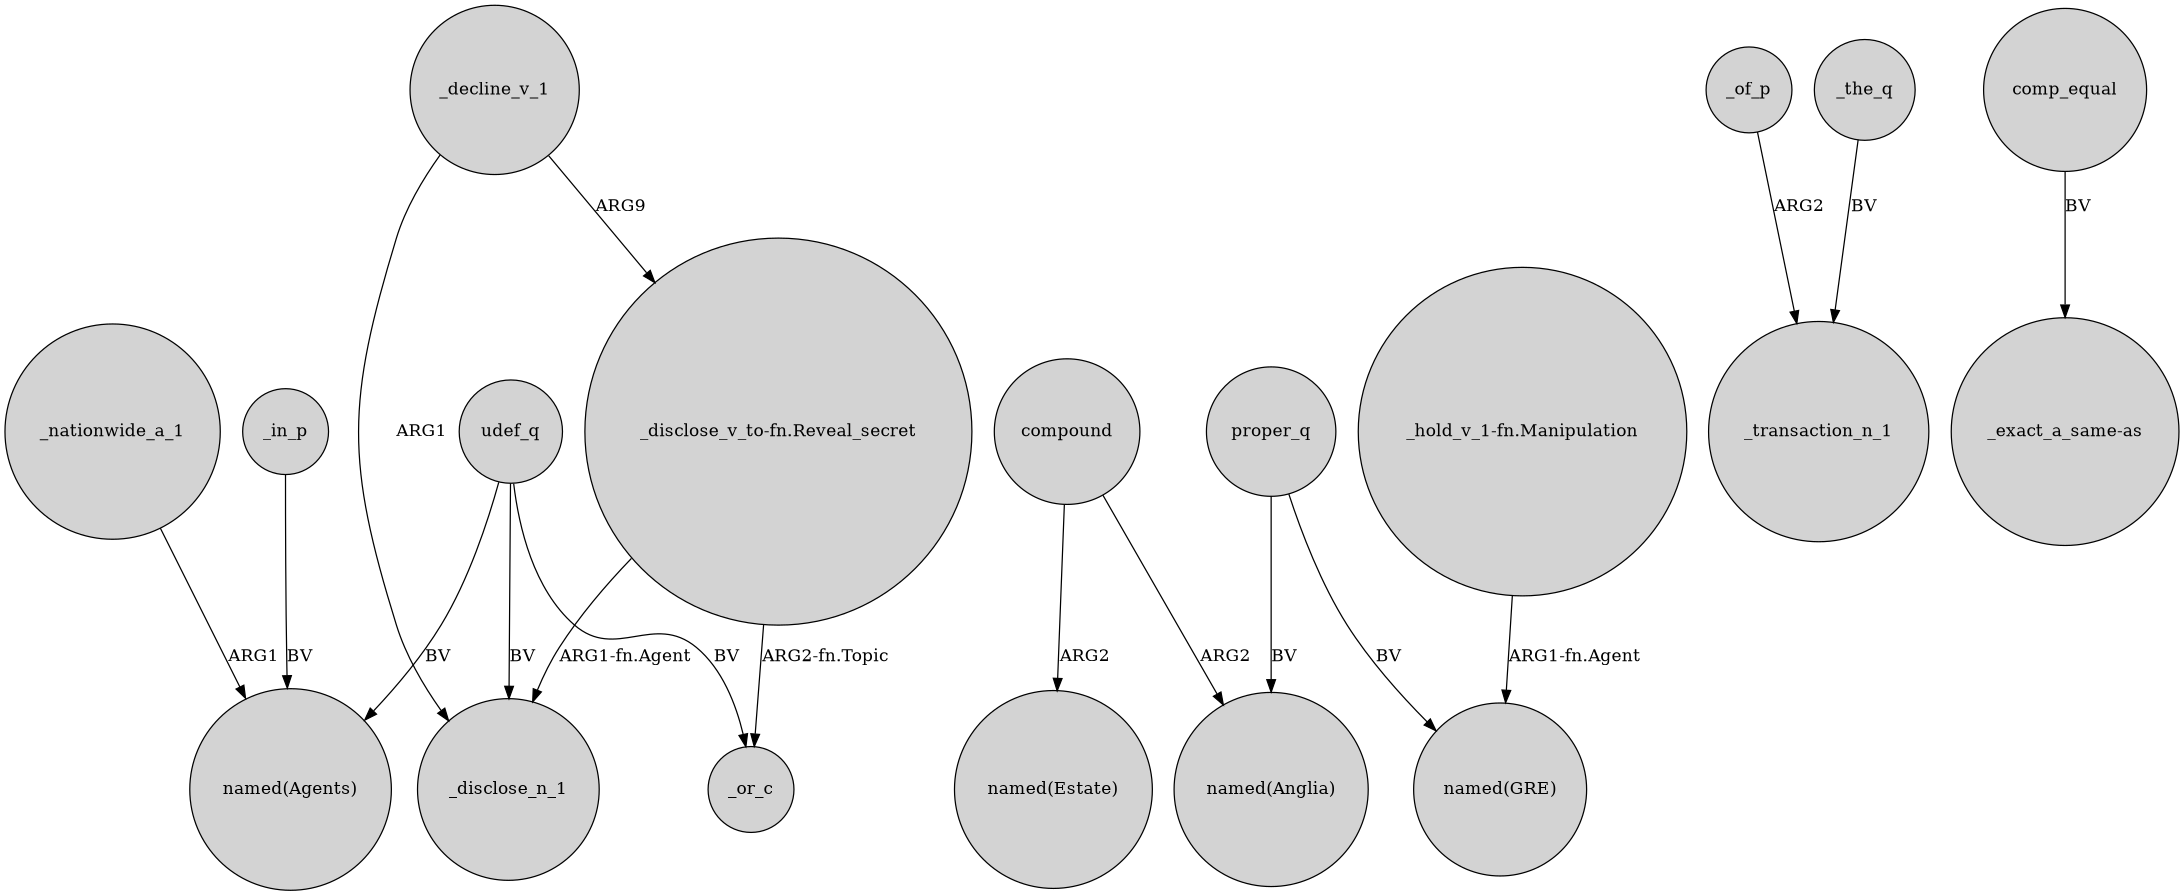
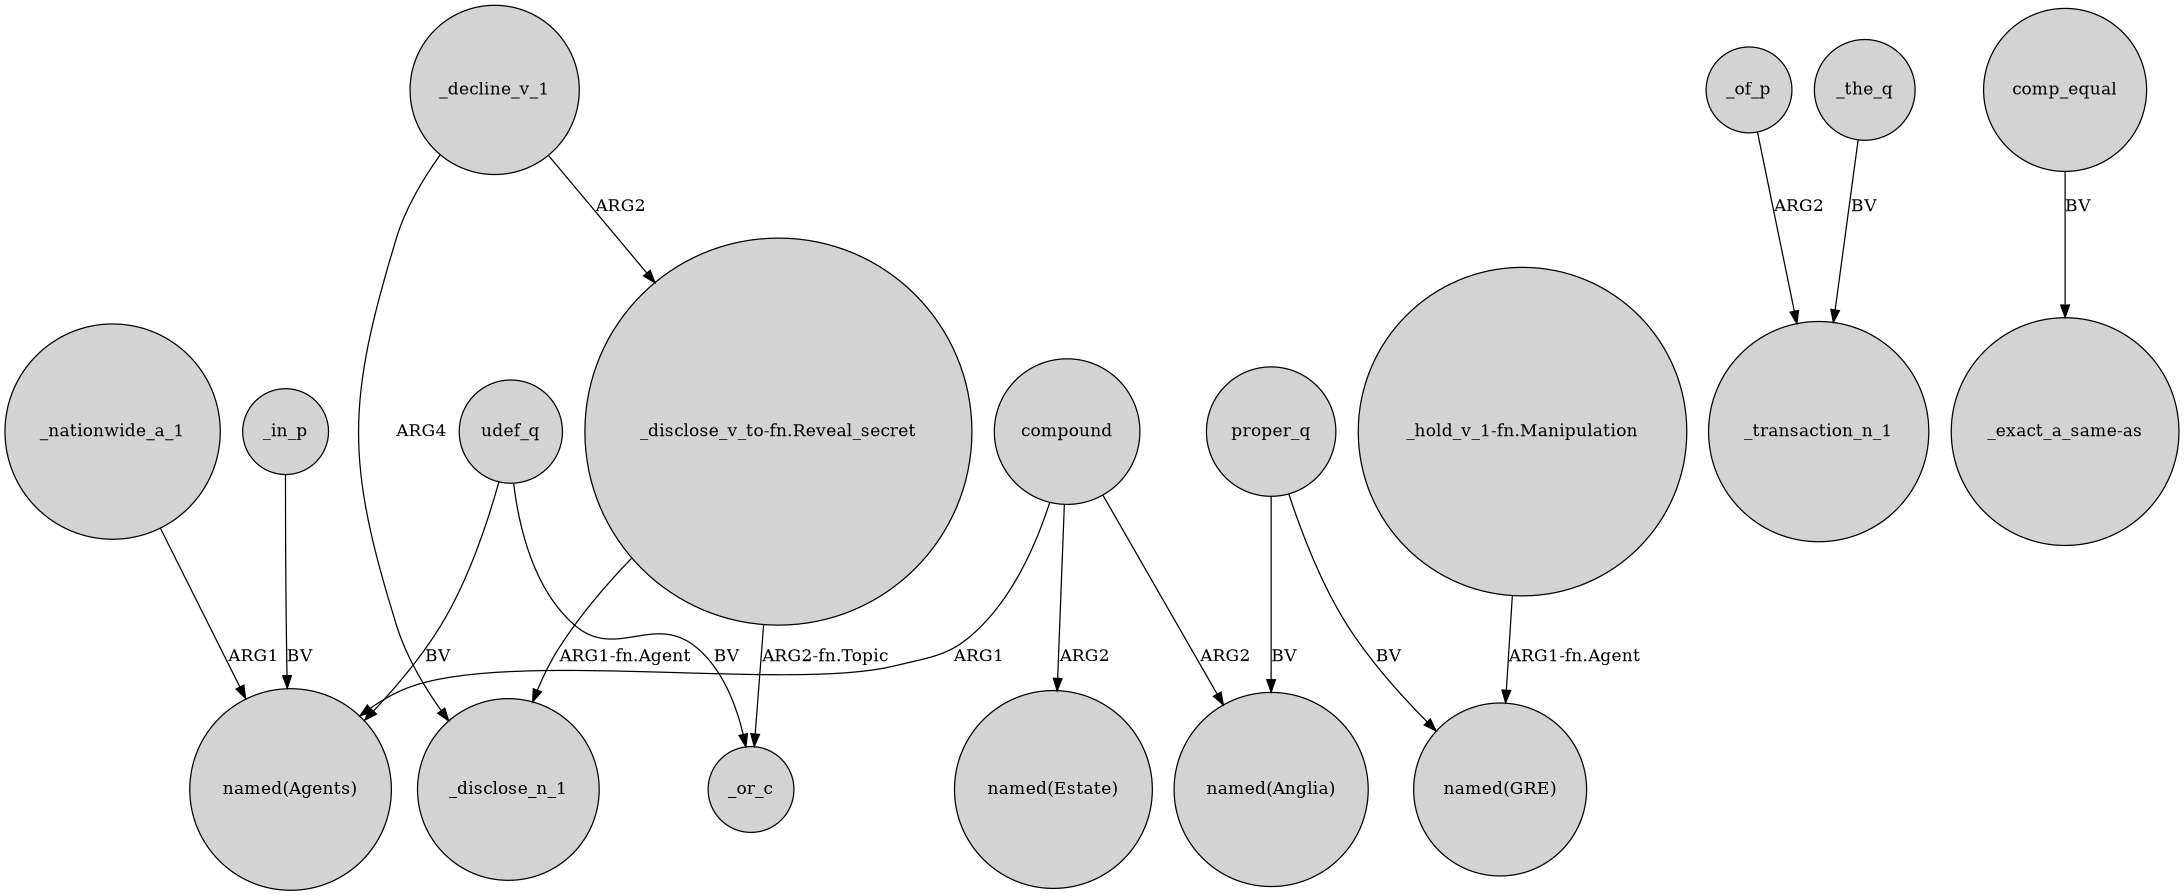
(621, 207) -> (621, 207)
(422, 432) -> (422, 432)
(510, 585) -> none
none -> (749, 674)
